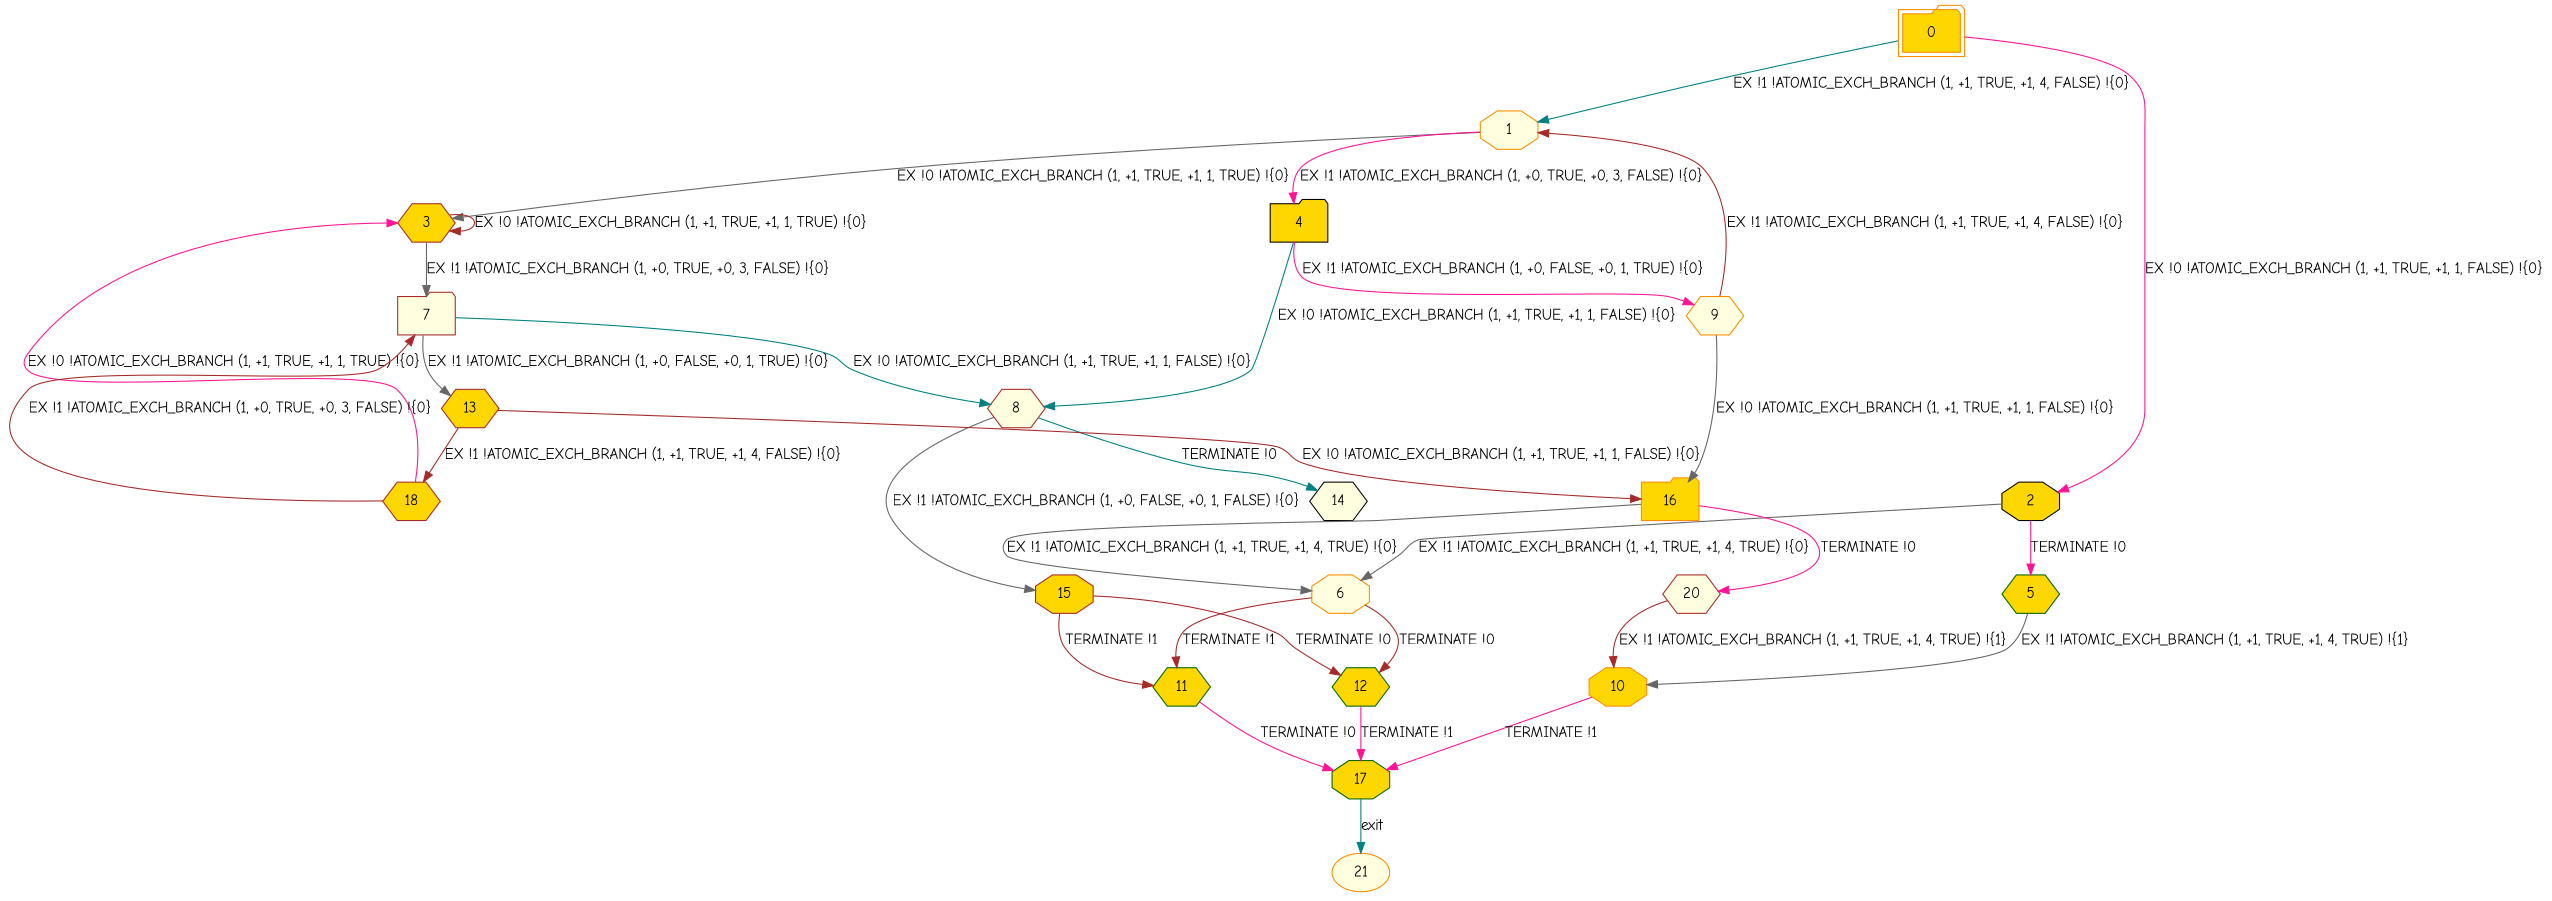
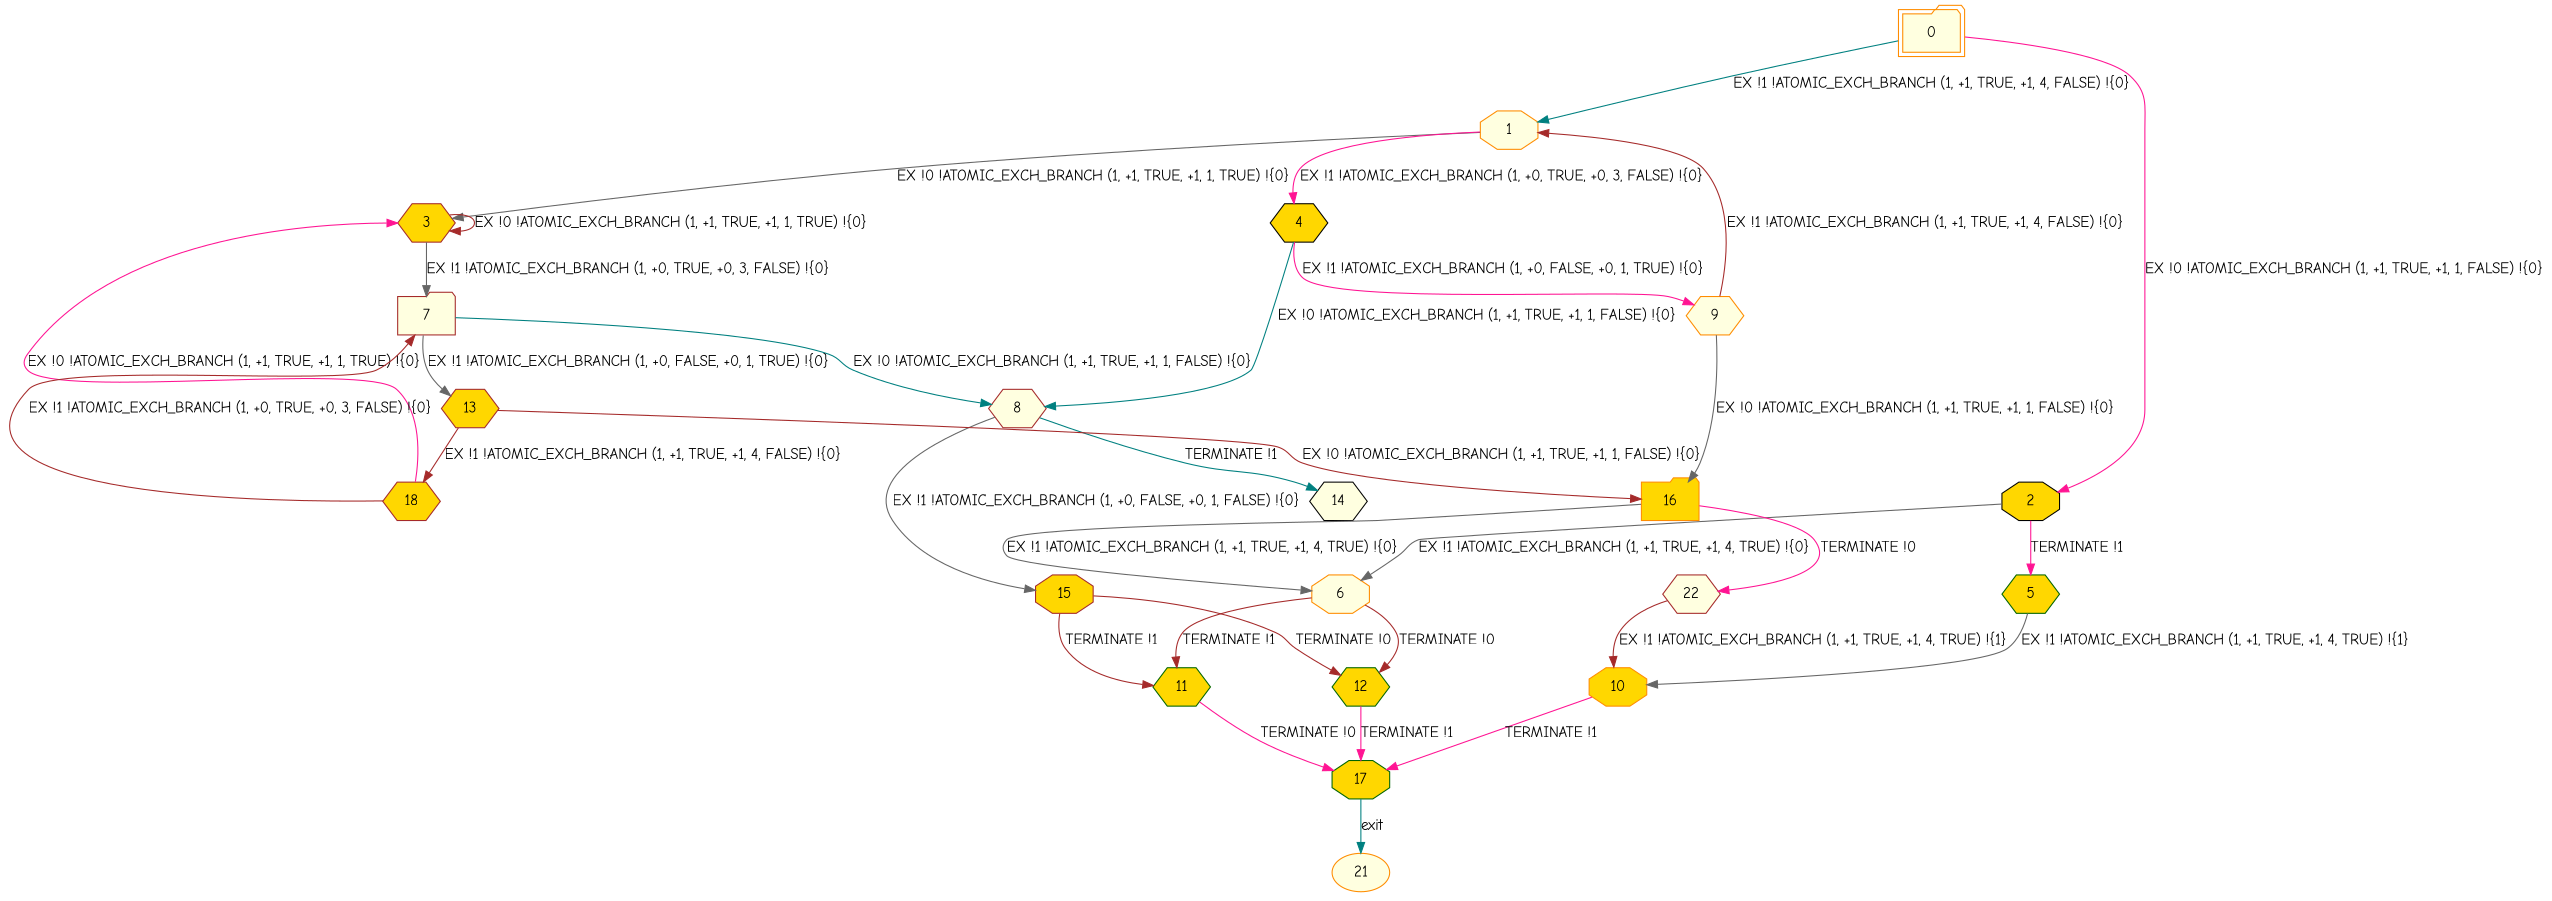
(1932, 33) -> (1932, 33)
(1299, 223) -> (1299, 223)
(1230, 455) -> (1231, 455)
(2079, 548) -> (2077, 548)
(1692, 594) -> (1692, 594)
